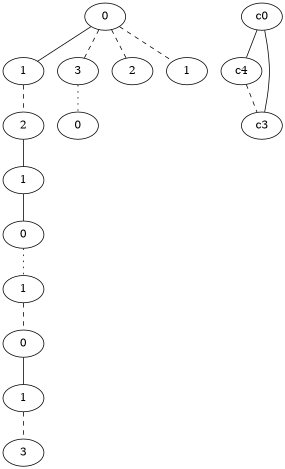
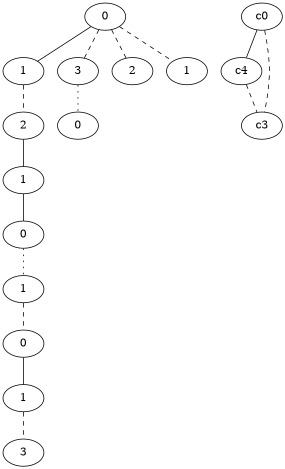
(269, 71) -> (269, 71)
